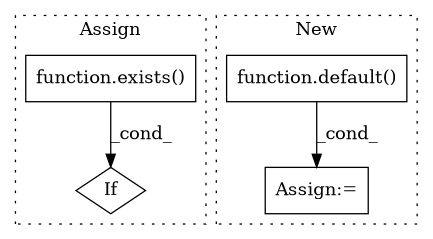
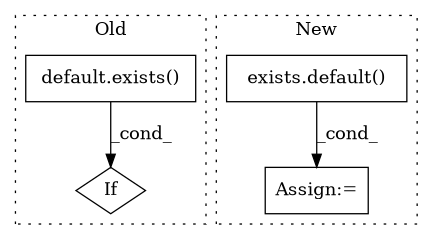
(111, 30) -> (111, 30)
(111, 79) -> (111, 79)
(317, 79) -> (317, 79)
